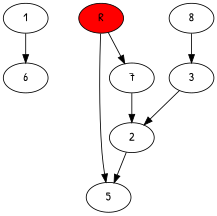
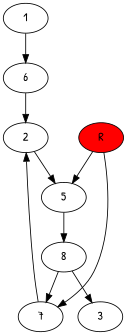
(165, 105) -> (26, 104)
none -> (64, 223)
none -> (54, 283)
